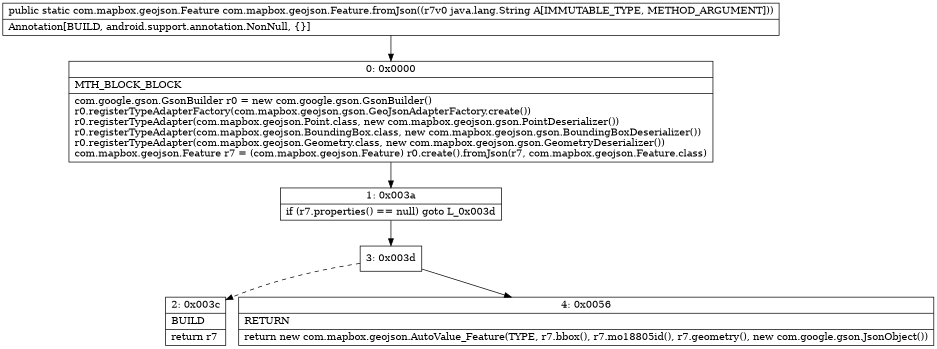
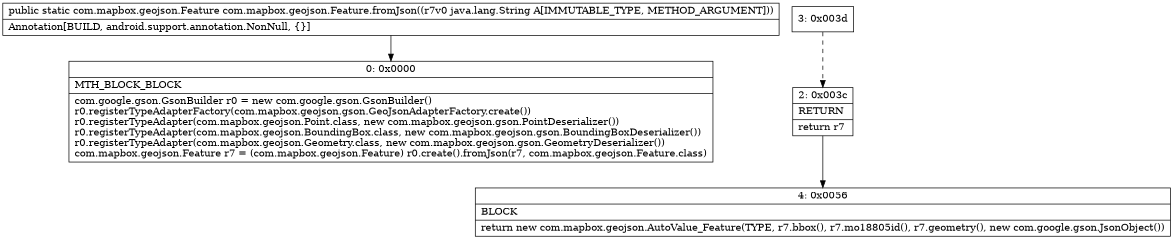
(391, 204) -> none
(463, 282) -> (823, 158)
(188, 321) -> (821, 111)
(267, 321) -> (499, 212)
